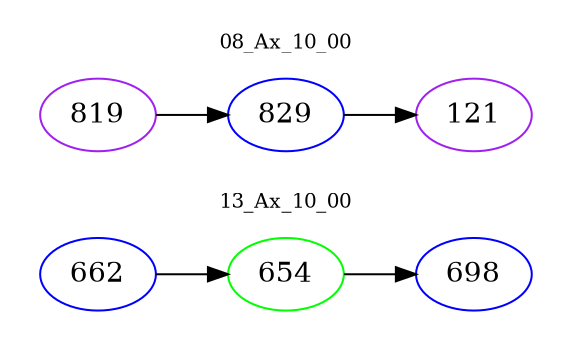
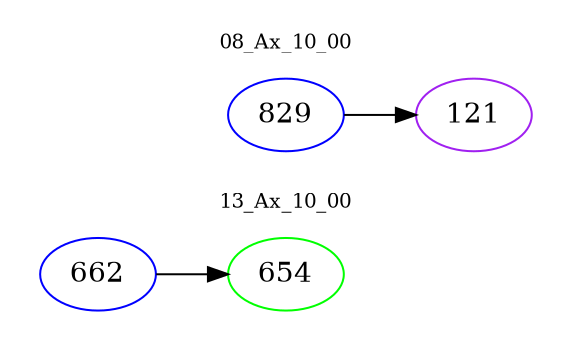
(98, 115) -> none
(474, 274) -> none
